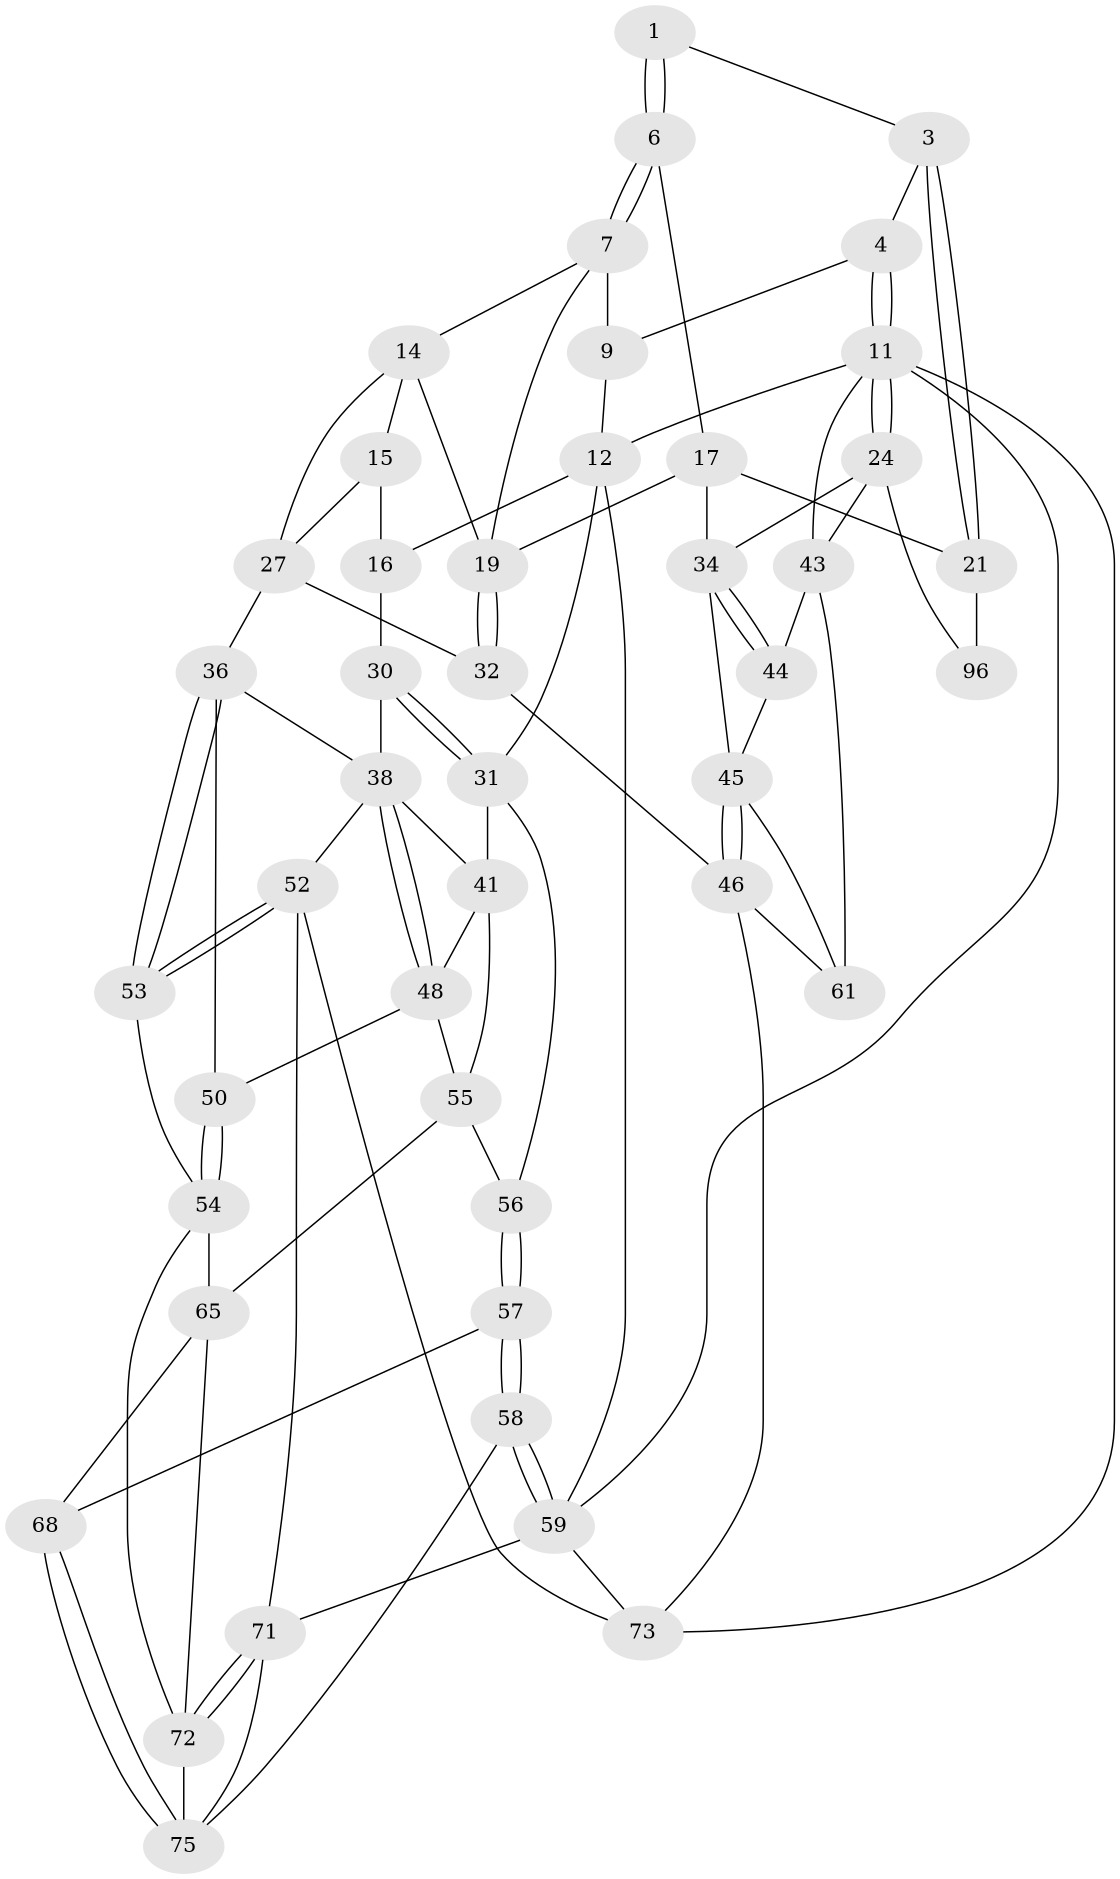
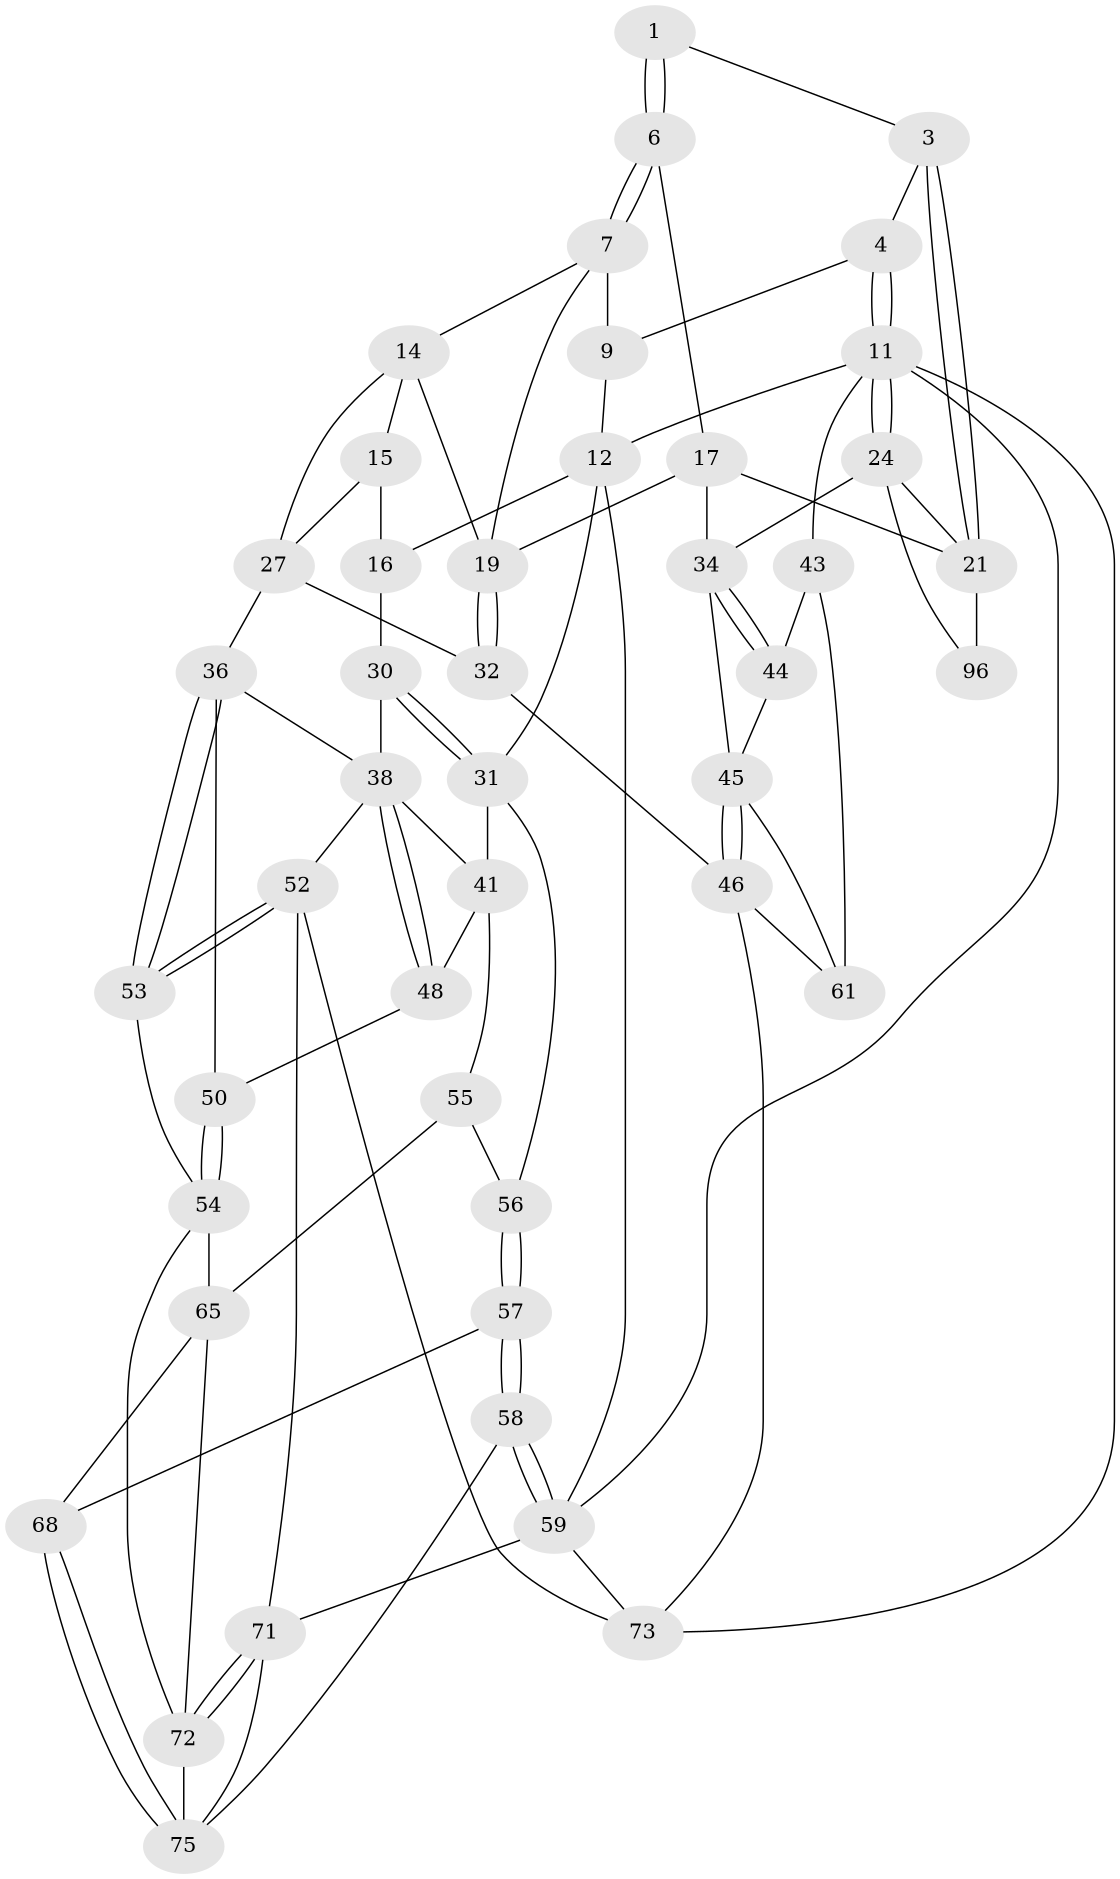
(852, 506) -> (929, 513)
(446, 1046) -> none
